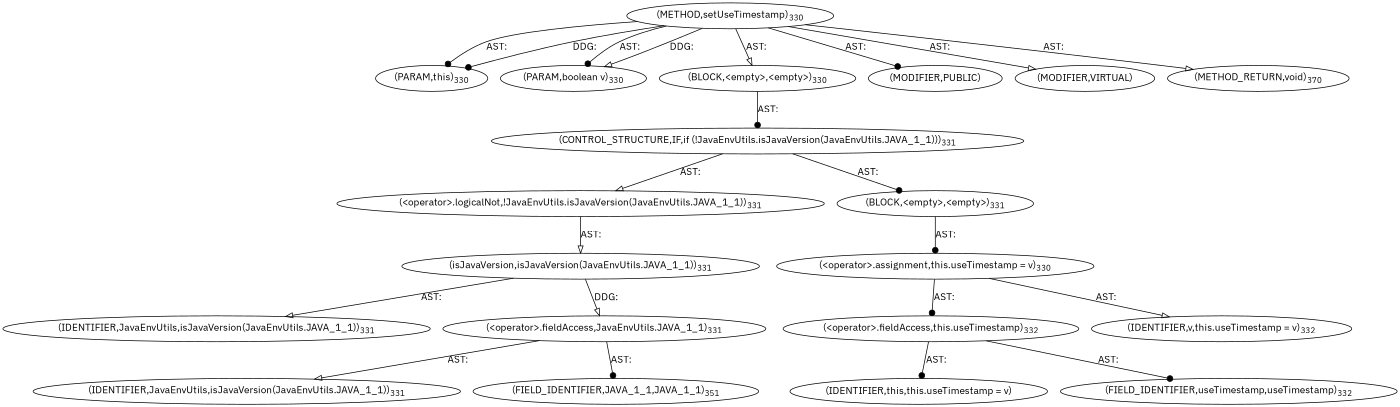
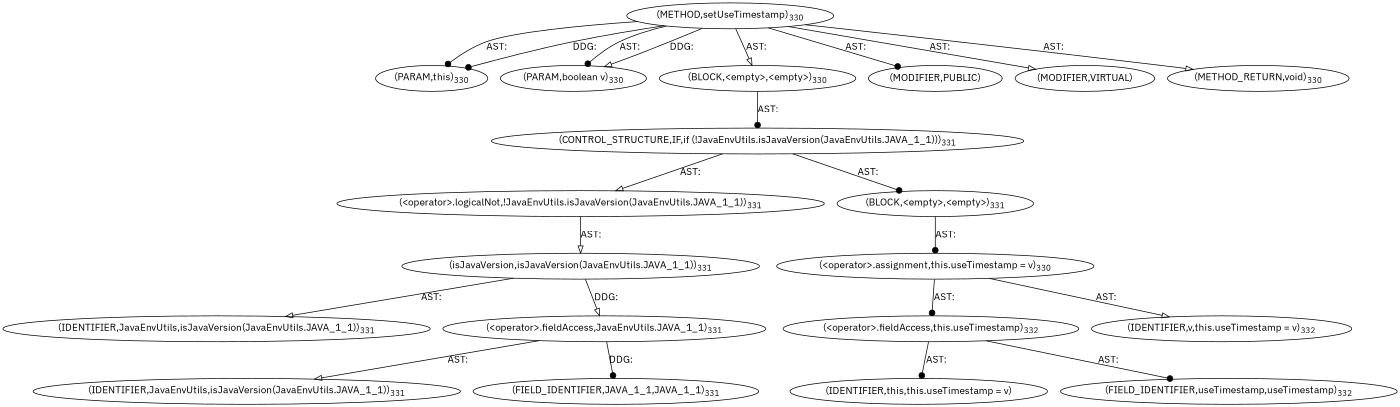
(1315, 77) -> (1315, 77)
(622, 360) -> (622, 360)
(712, 390) -> (712, 390)
